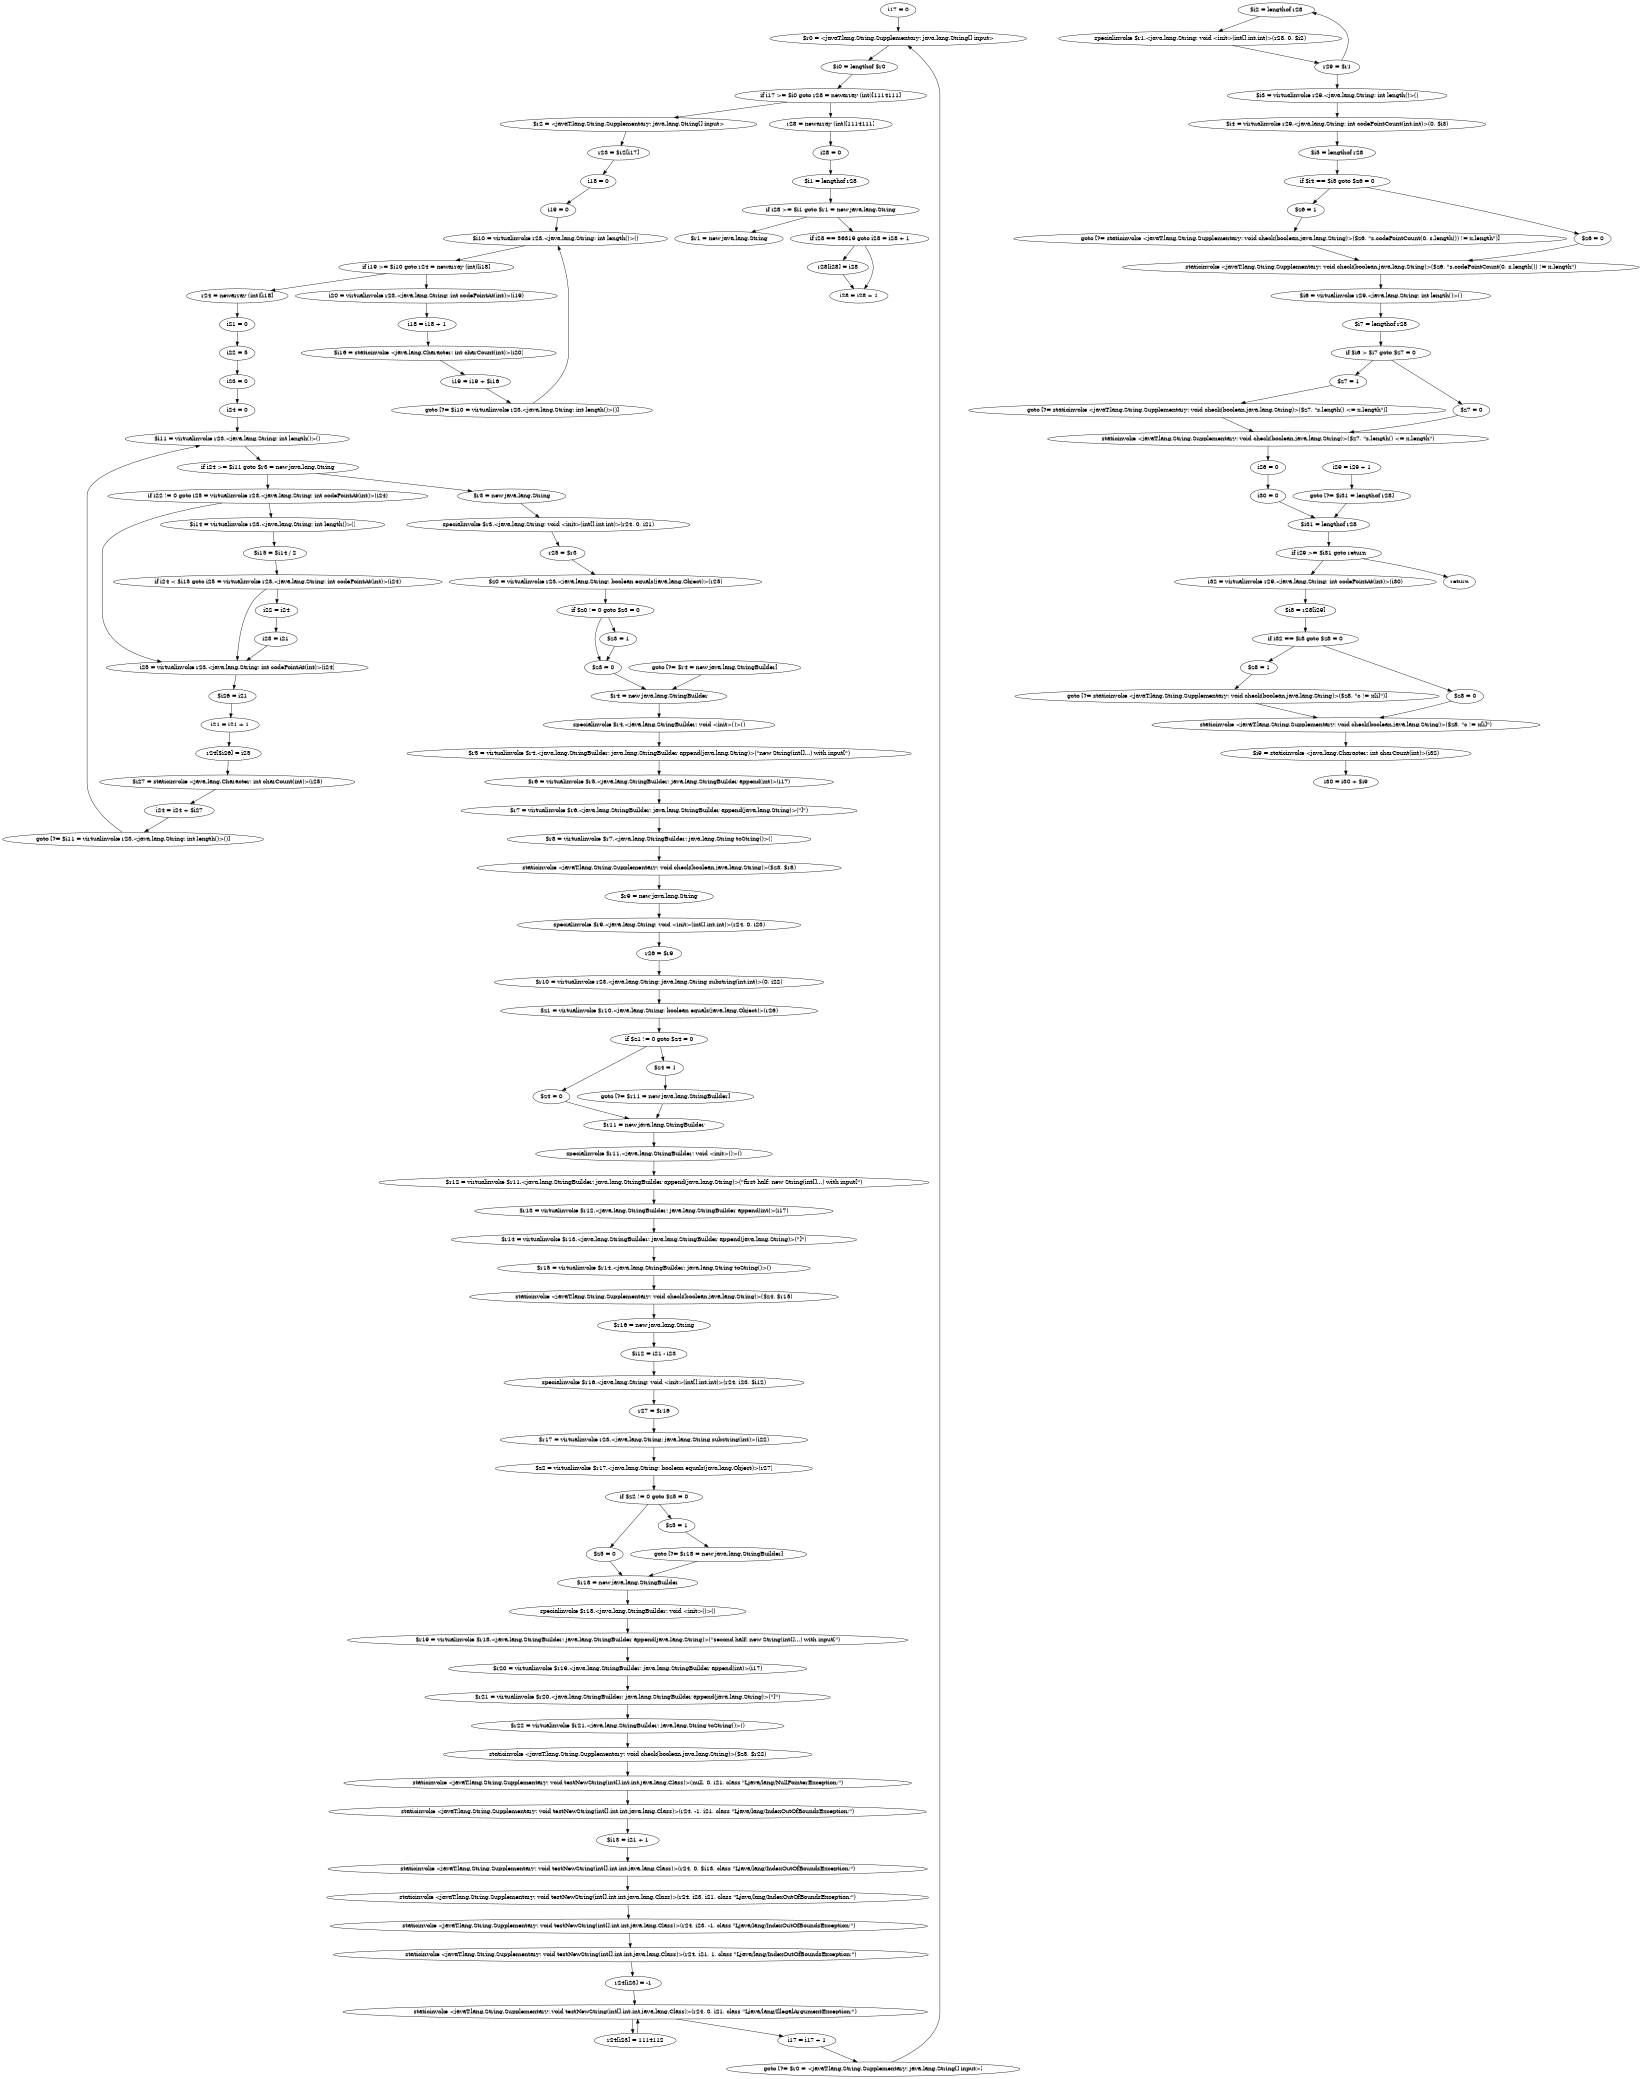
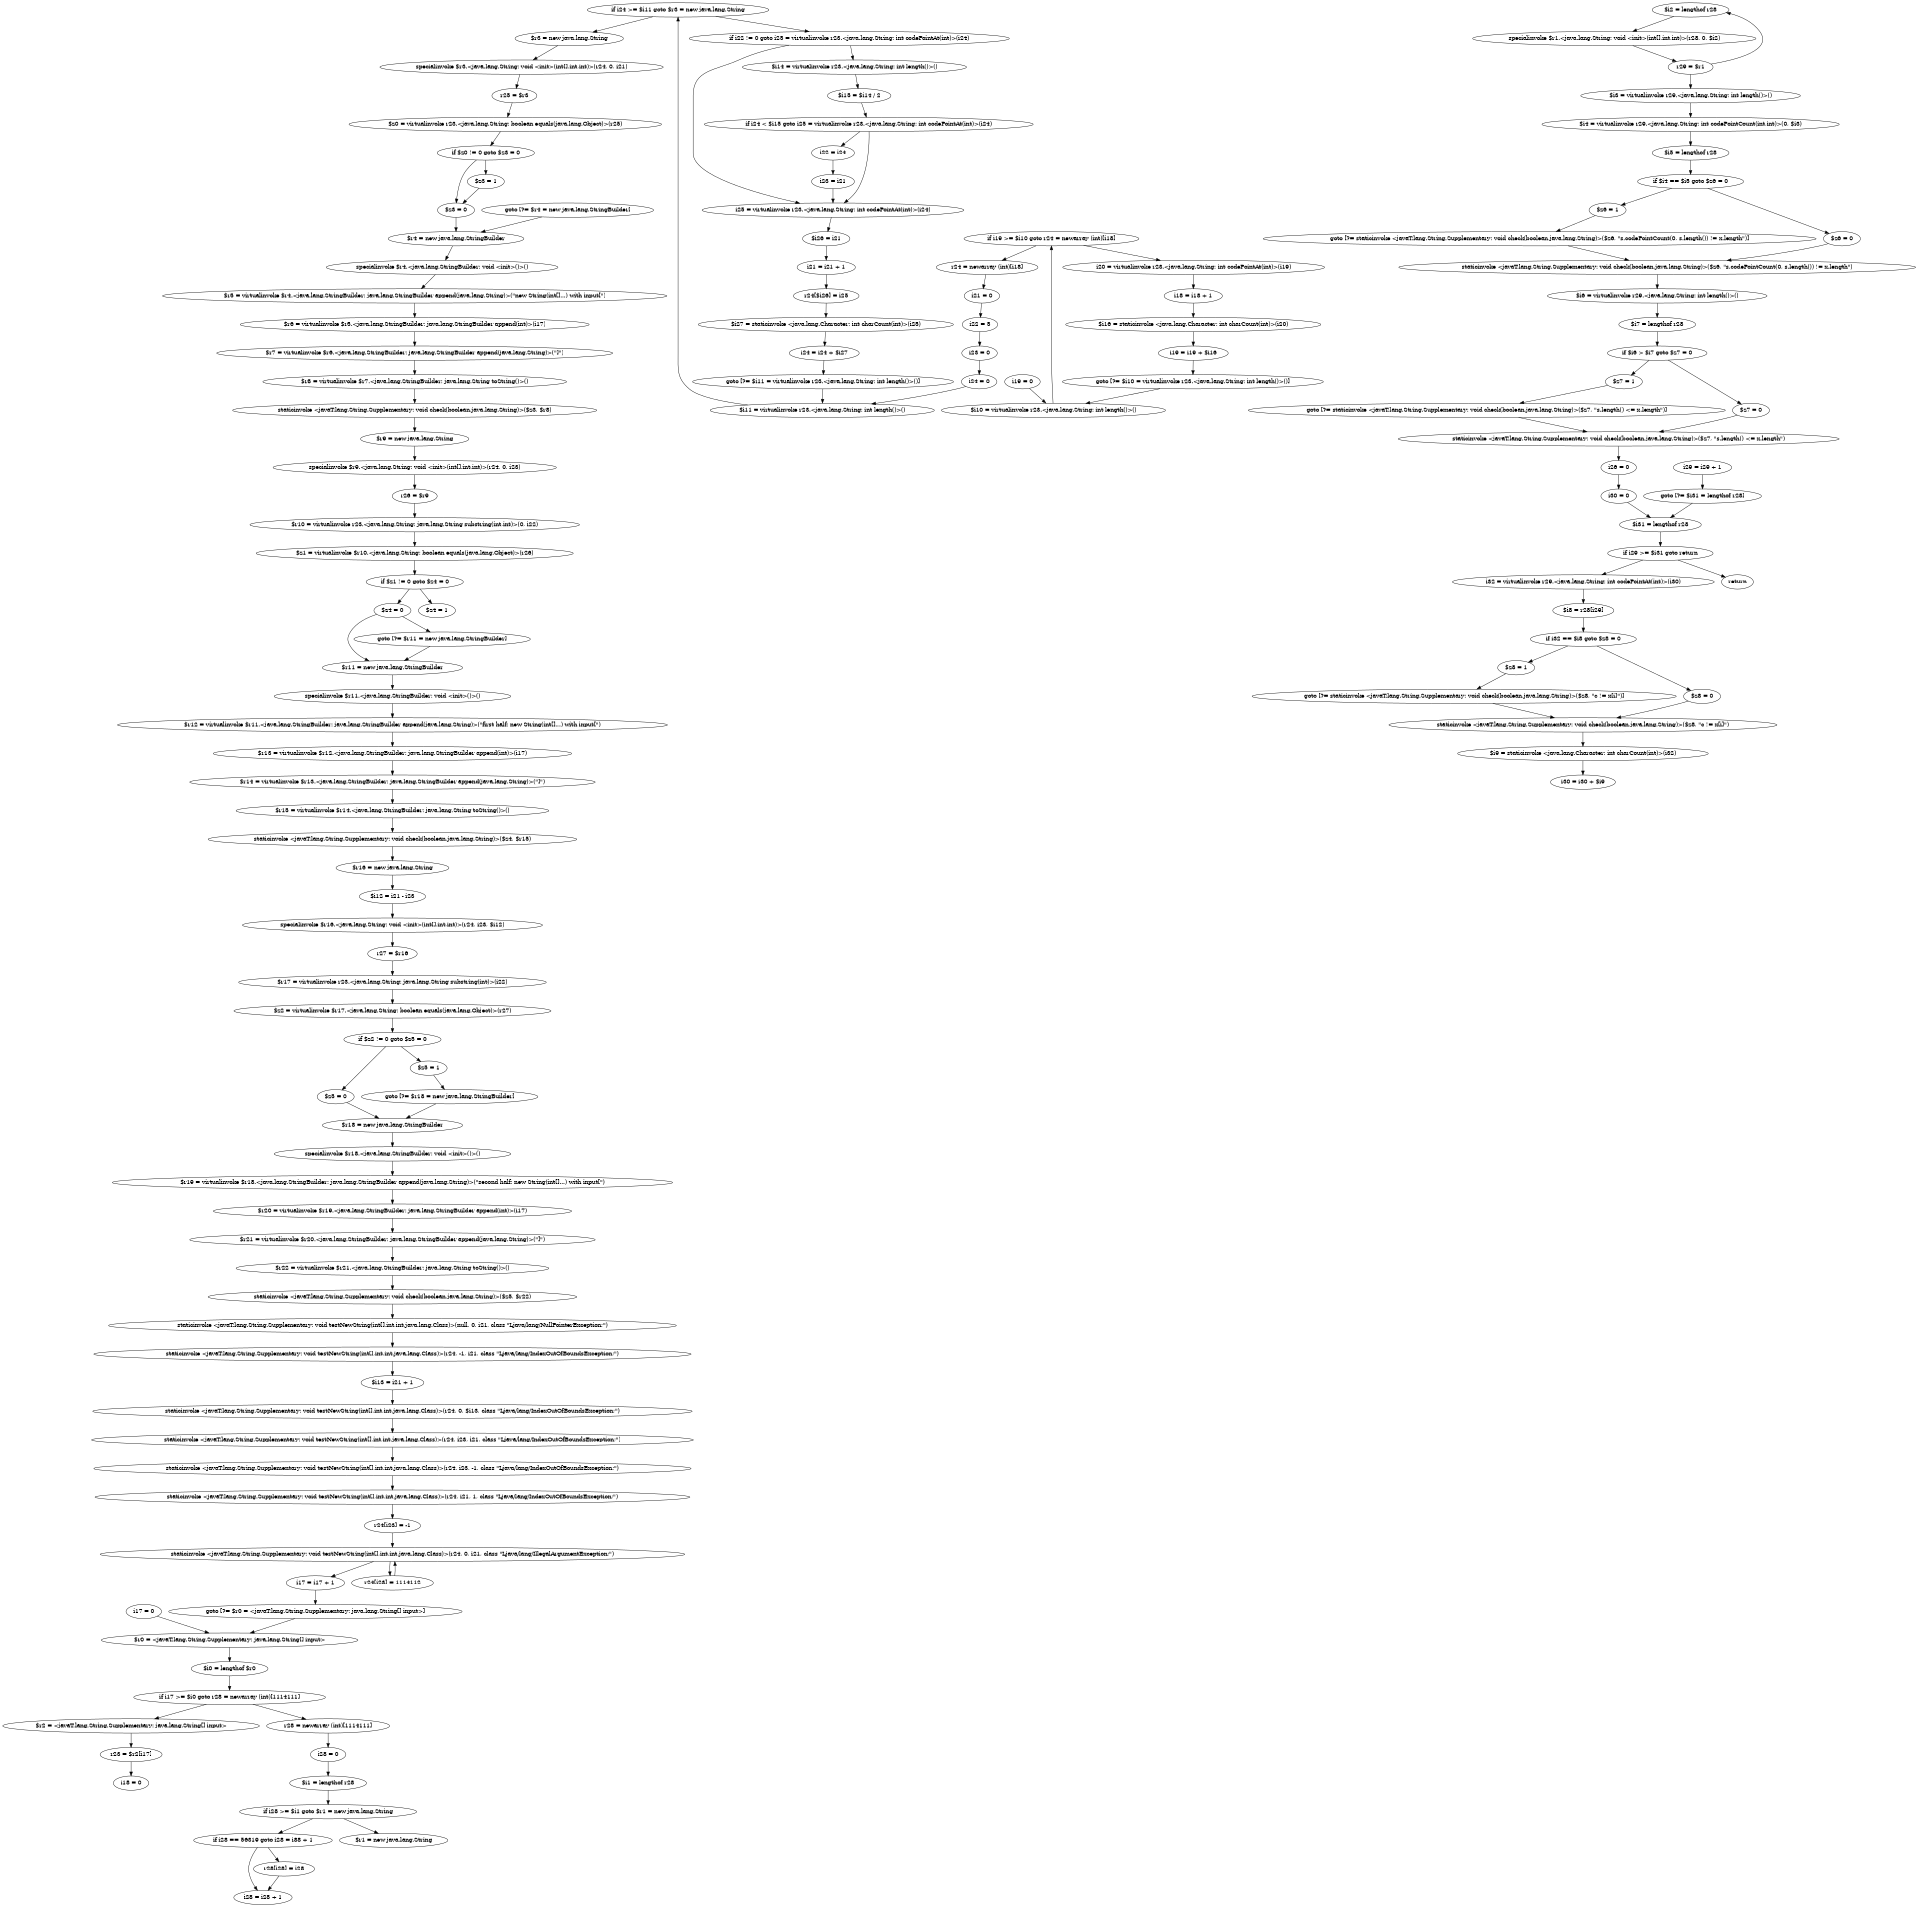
(580, 195) -> none
(860, 239) -> (263, 1840)
(665, 1080) -> (415, 623)
